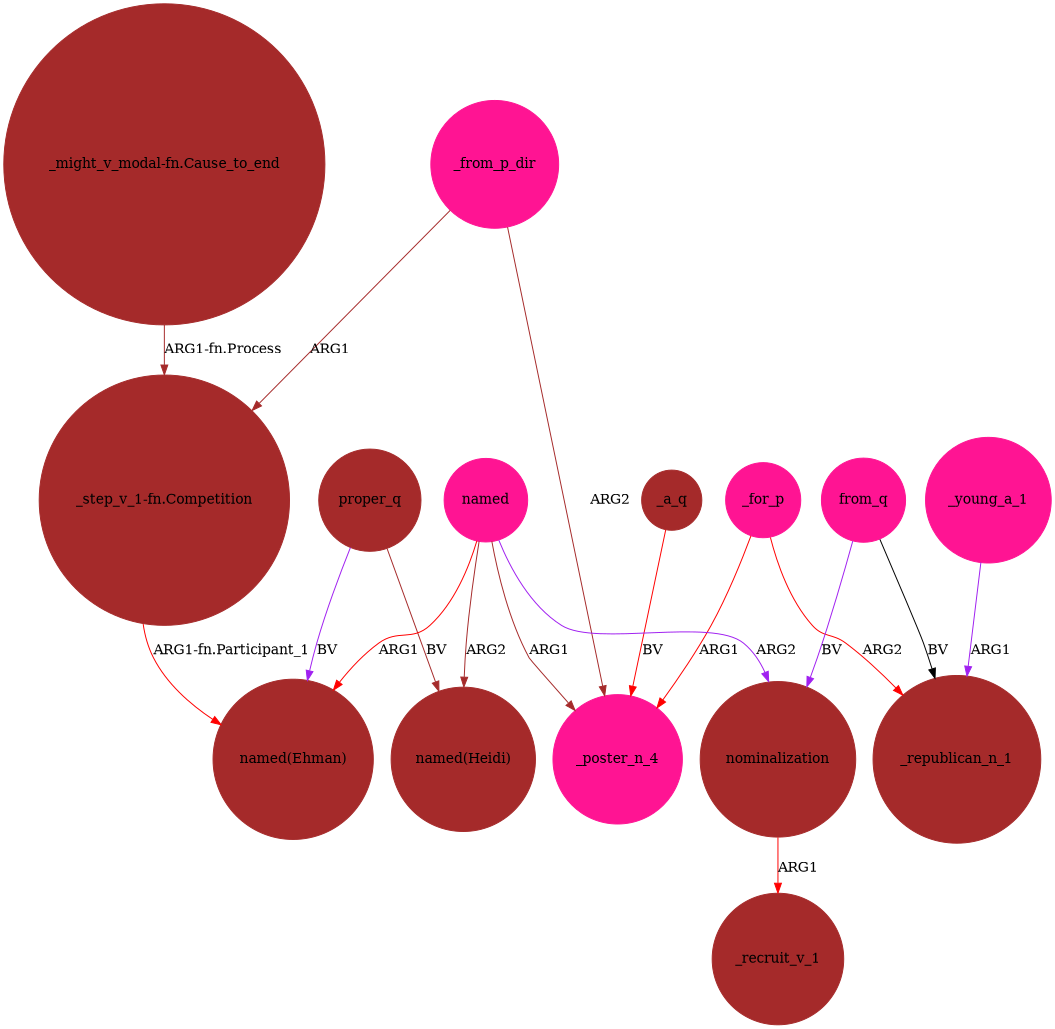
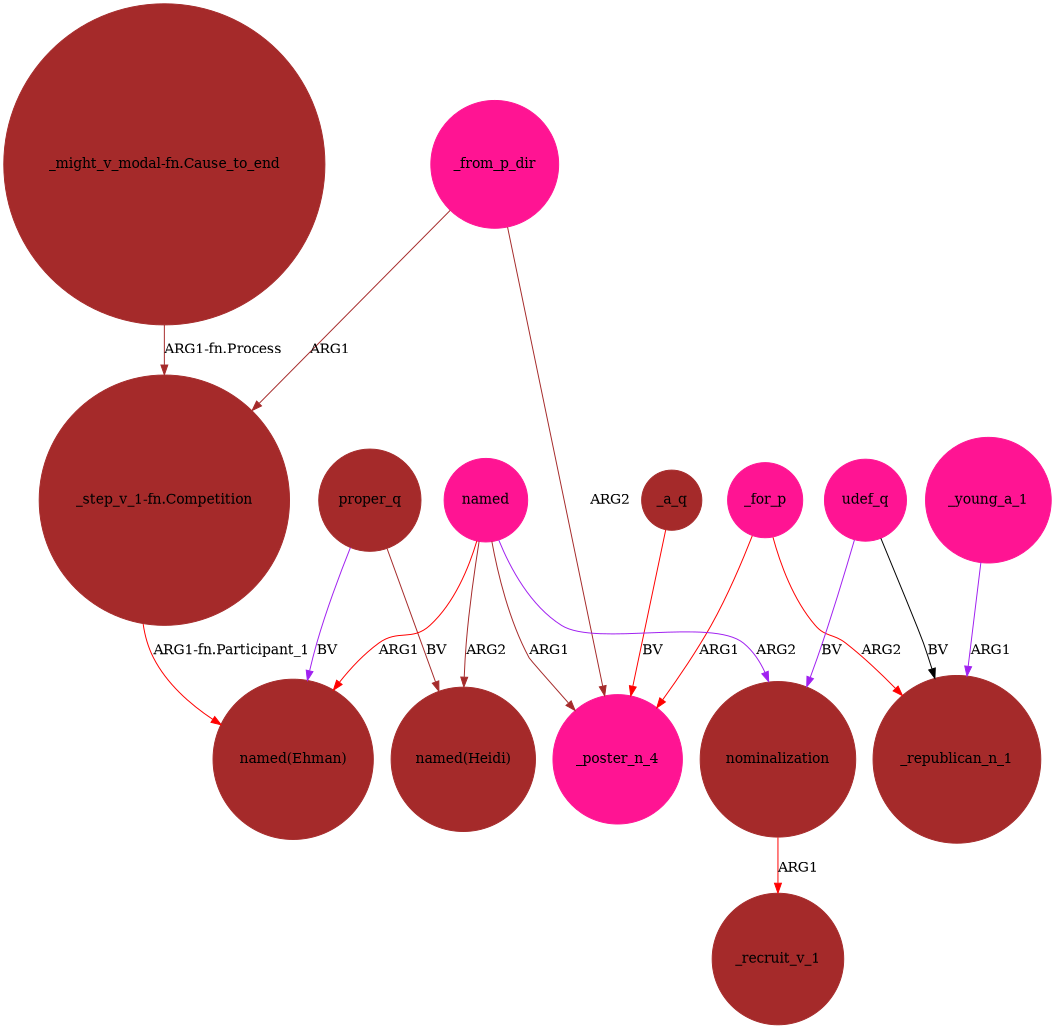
(864, 500) -> (865, 500)
